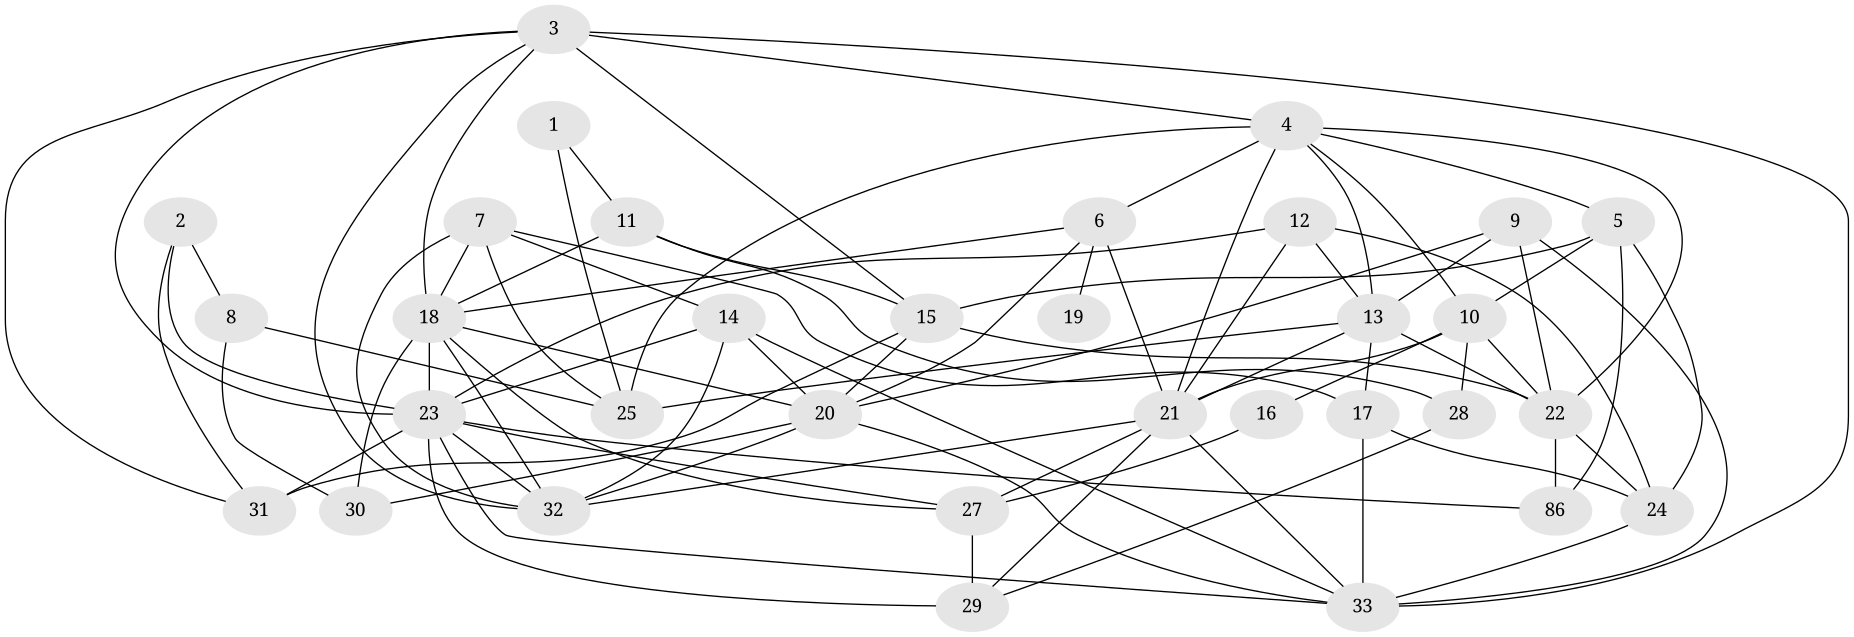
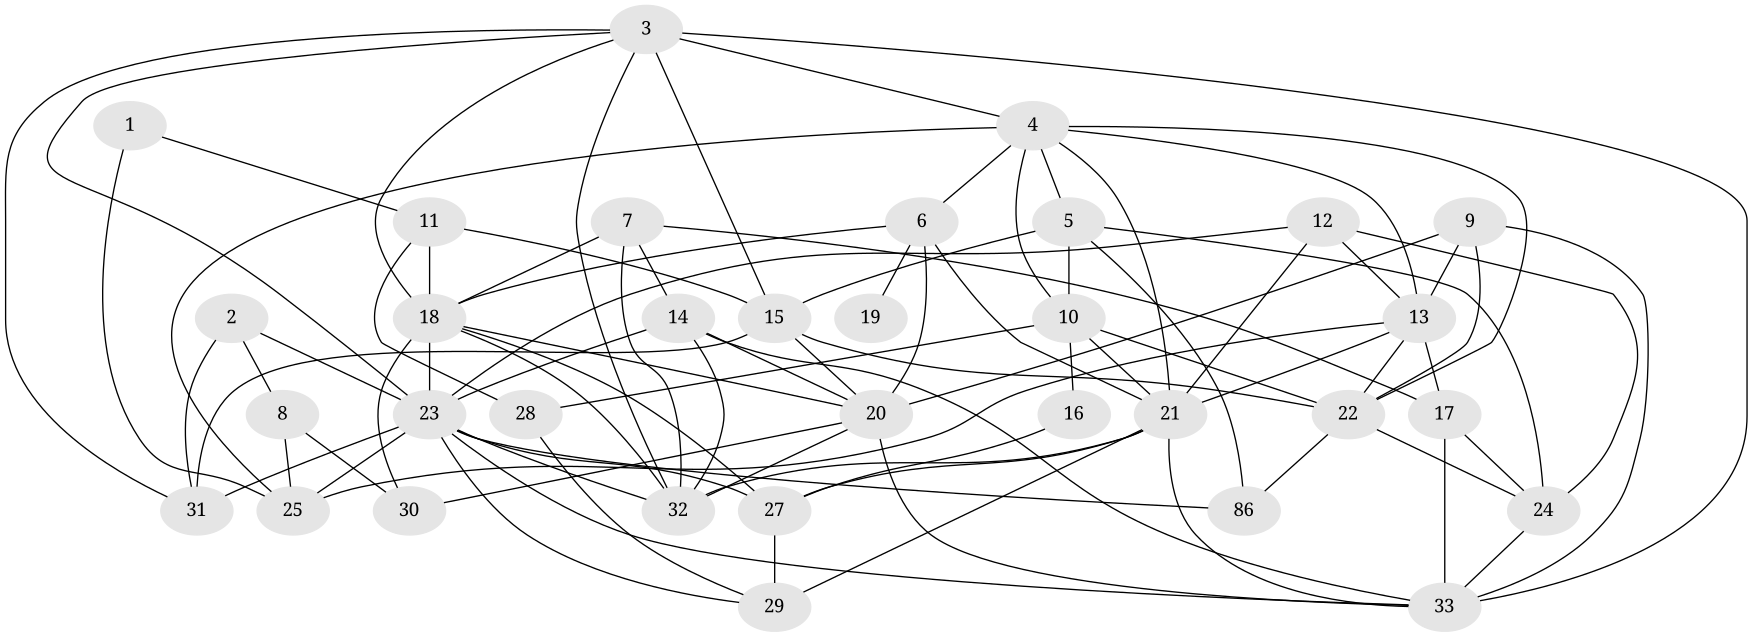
(529, 334) -> (361, 463)
